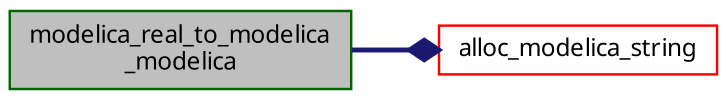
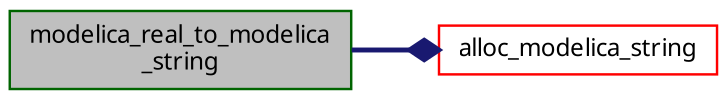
(180, 50) -> (180, 50)
